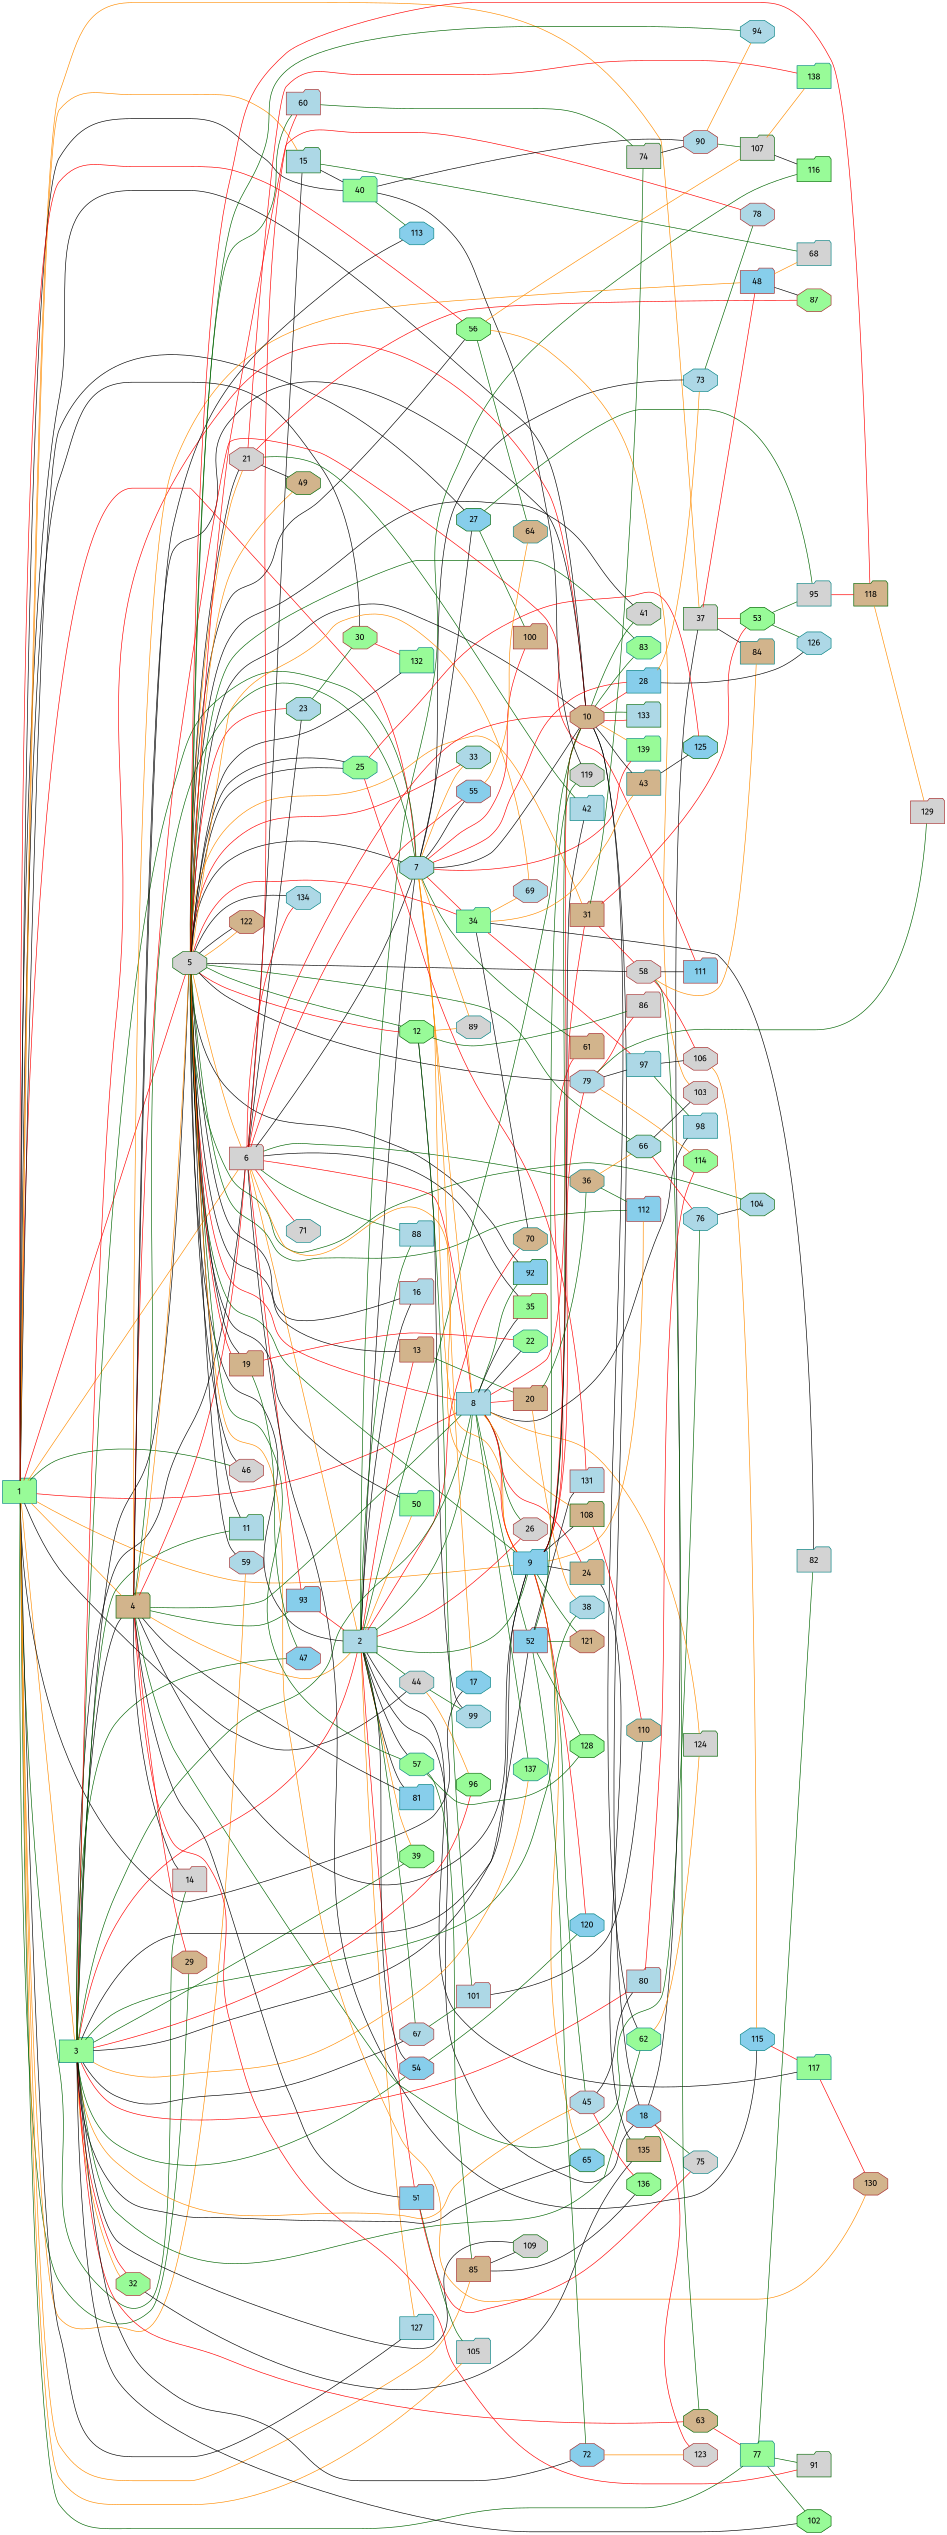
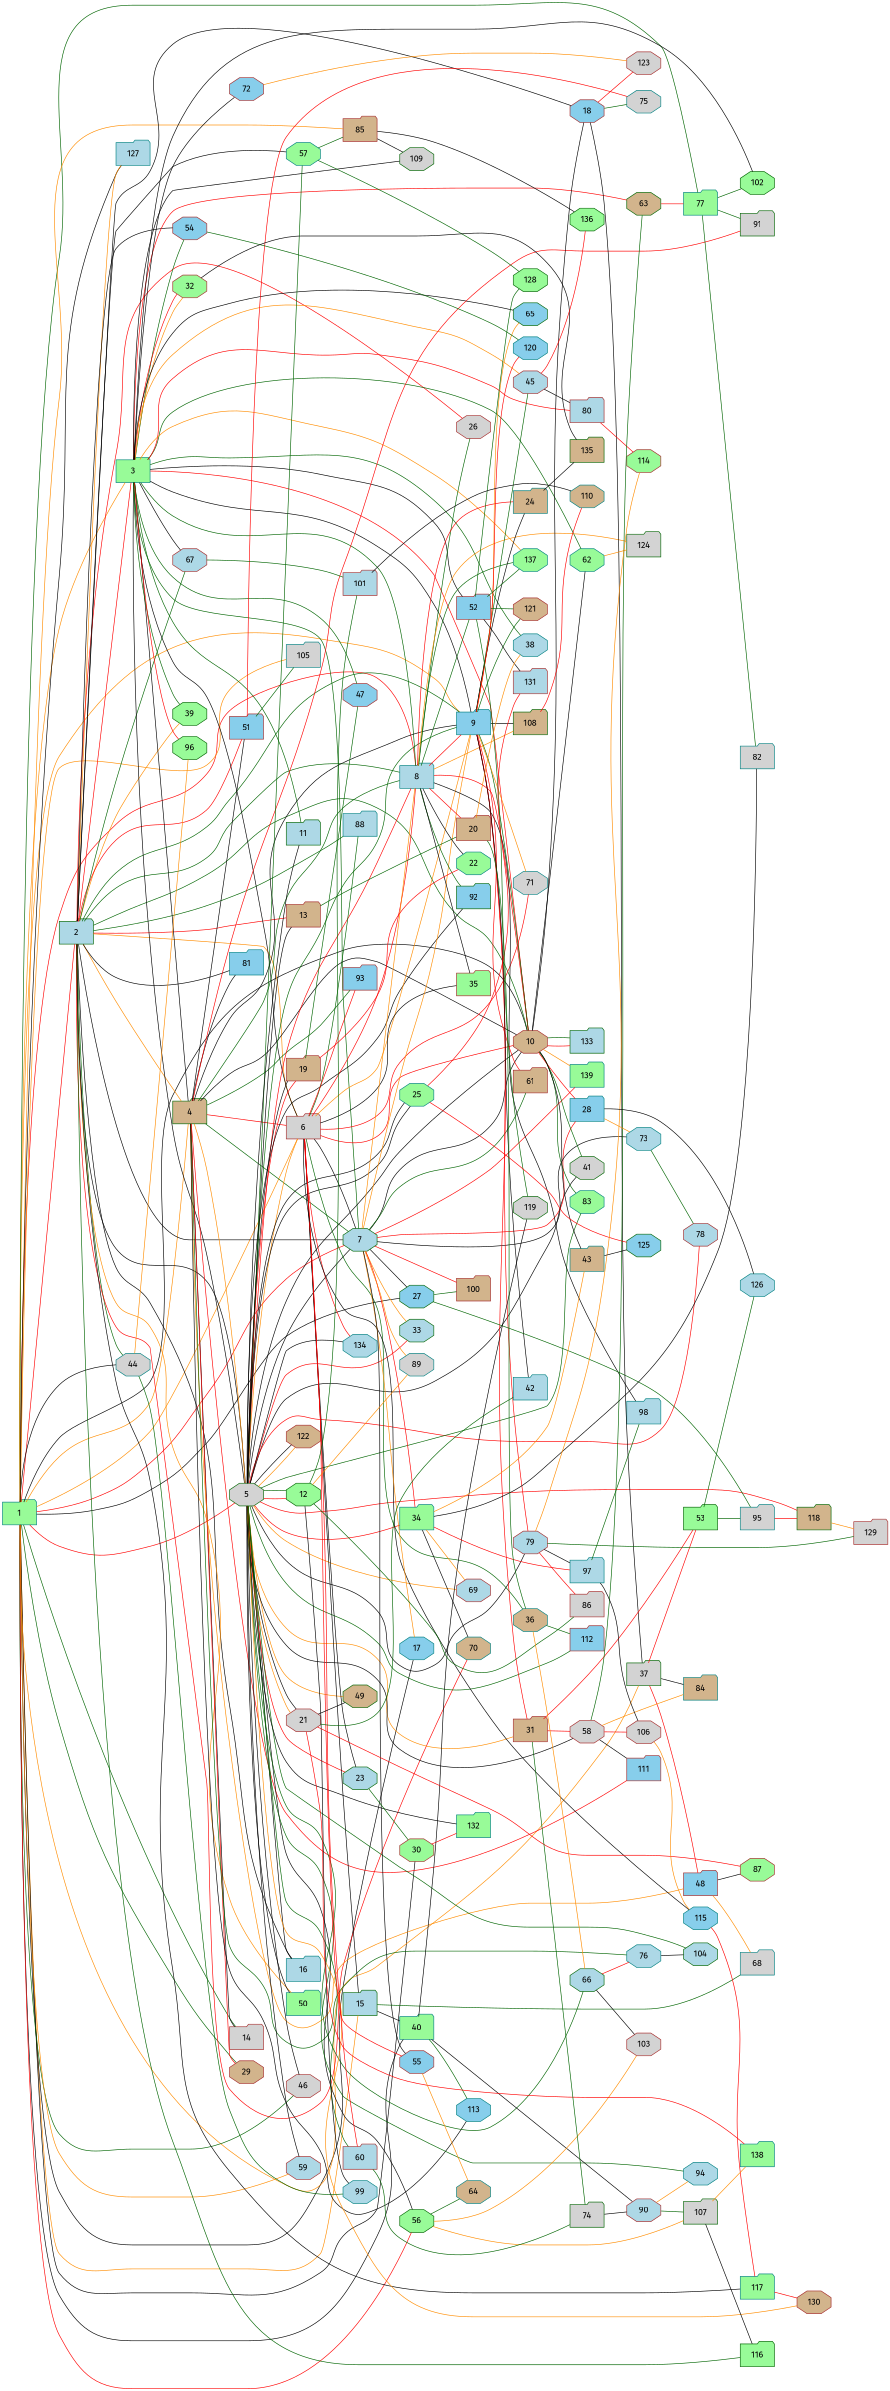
(757, 619) -> (701, 1519)
(417, 1293) -> (303, 1970)
(635, 1412) -> (508, 817)
(332, 1621) -> (48, 1223)
(564, 2048) -> (507, 579)
